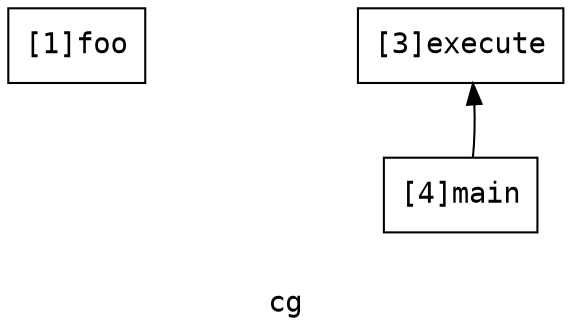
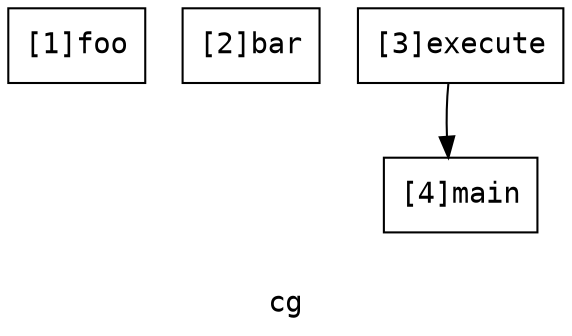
none -> (251, 46)
(475, 131) -> (447, 110)
